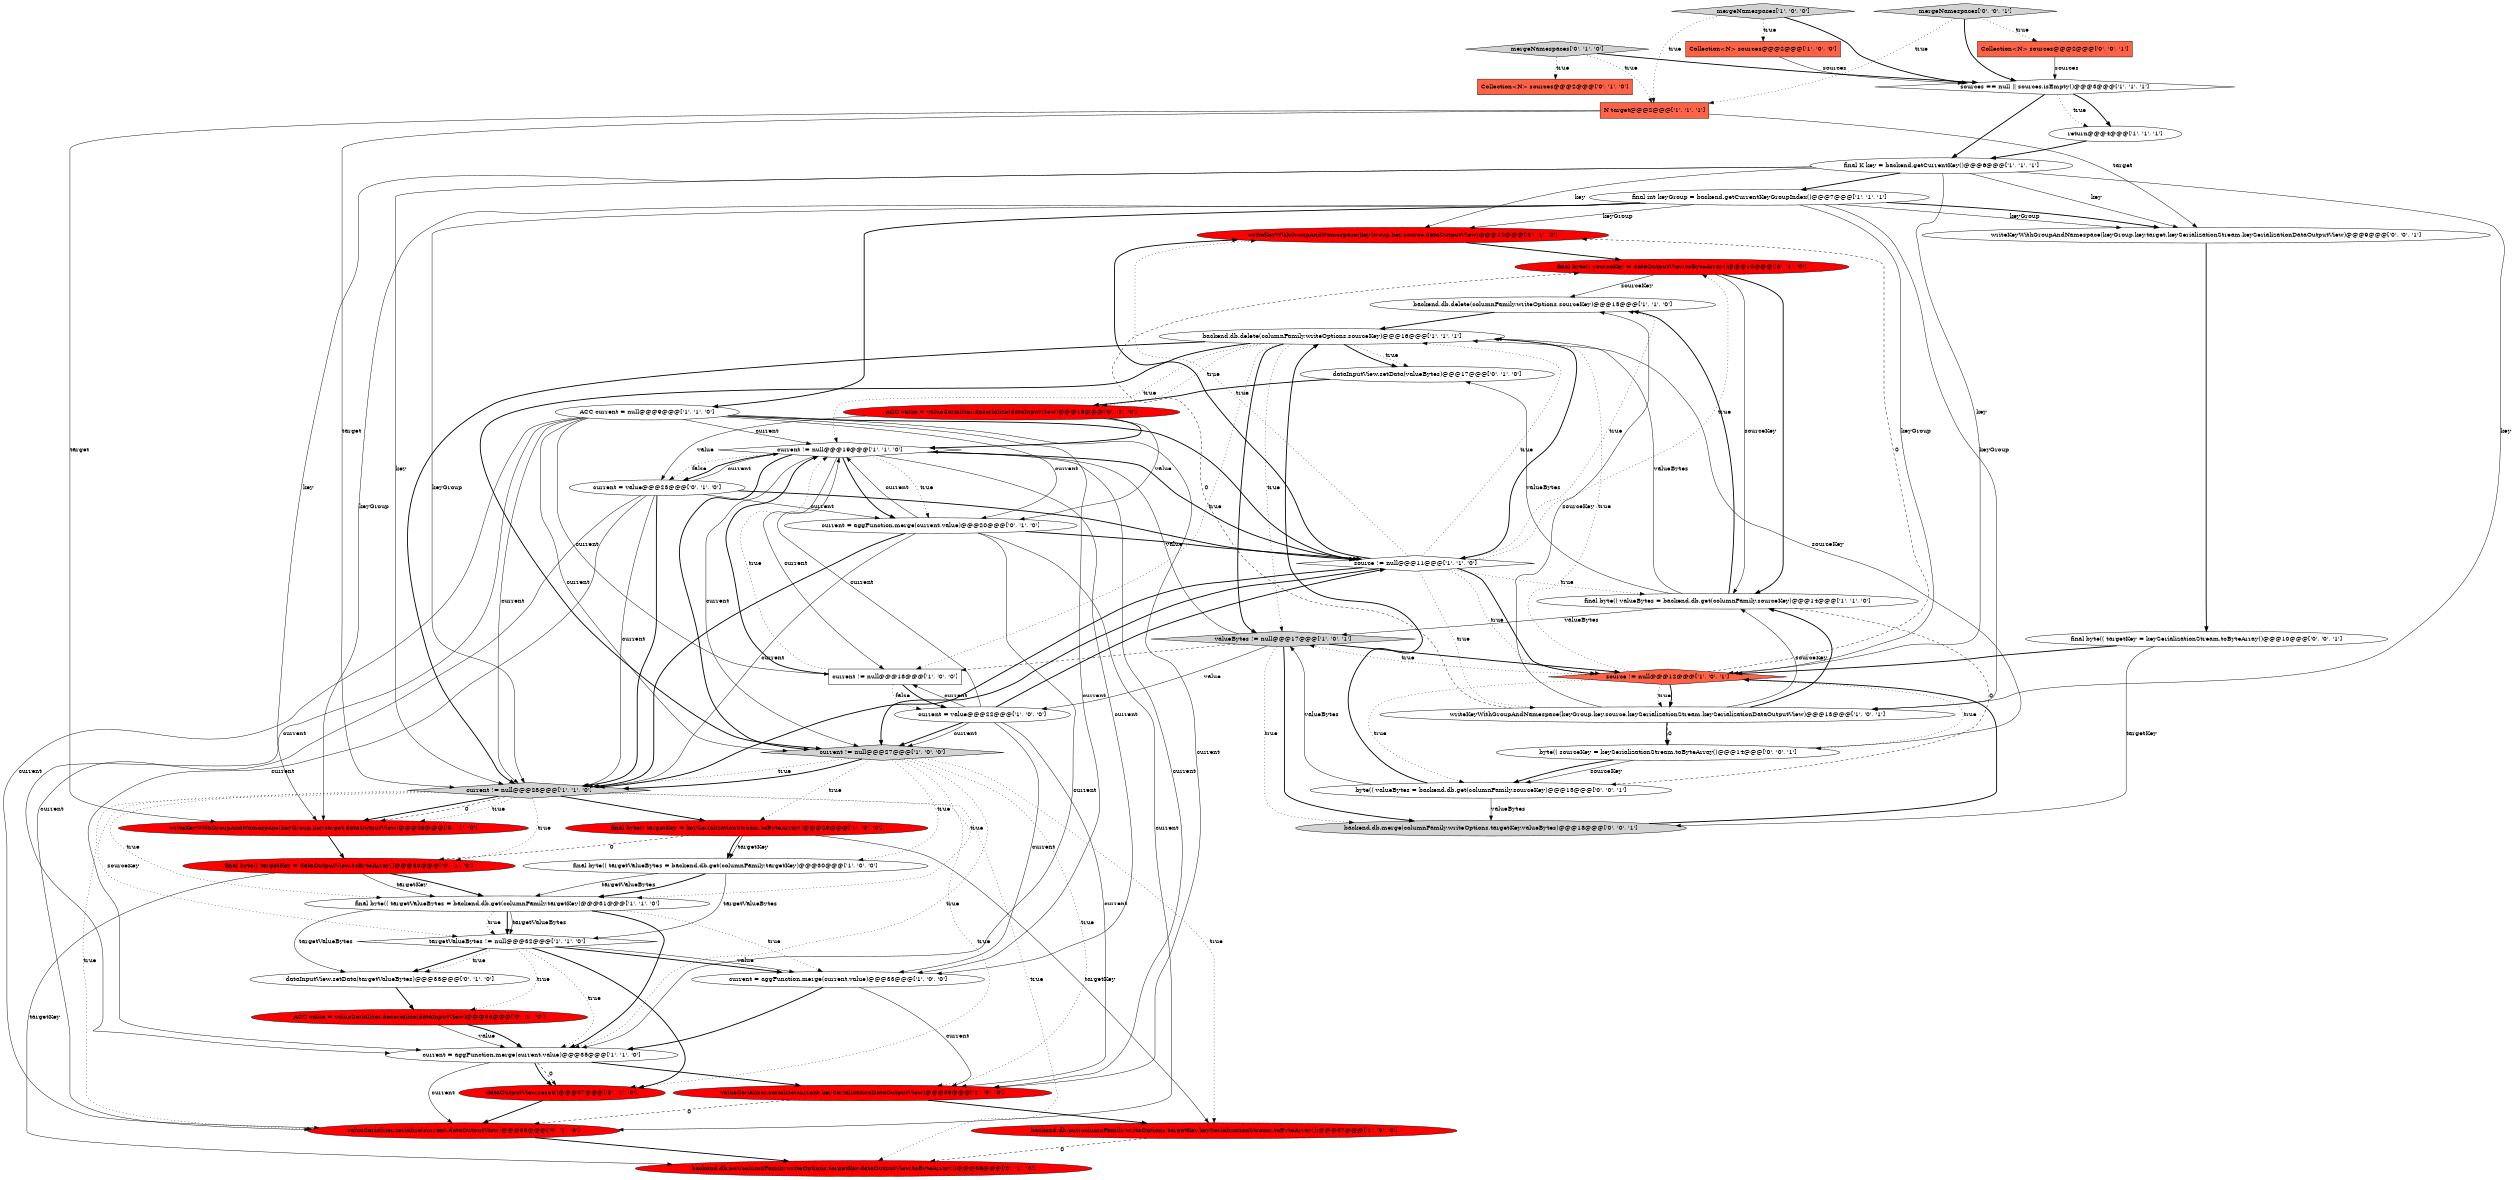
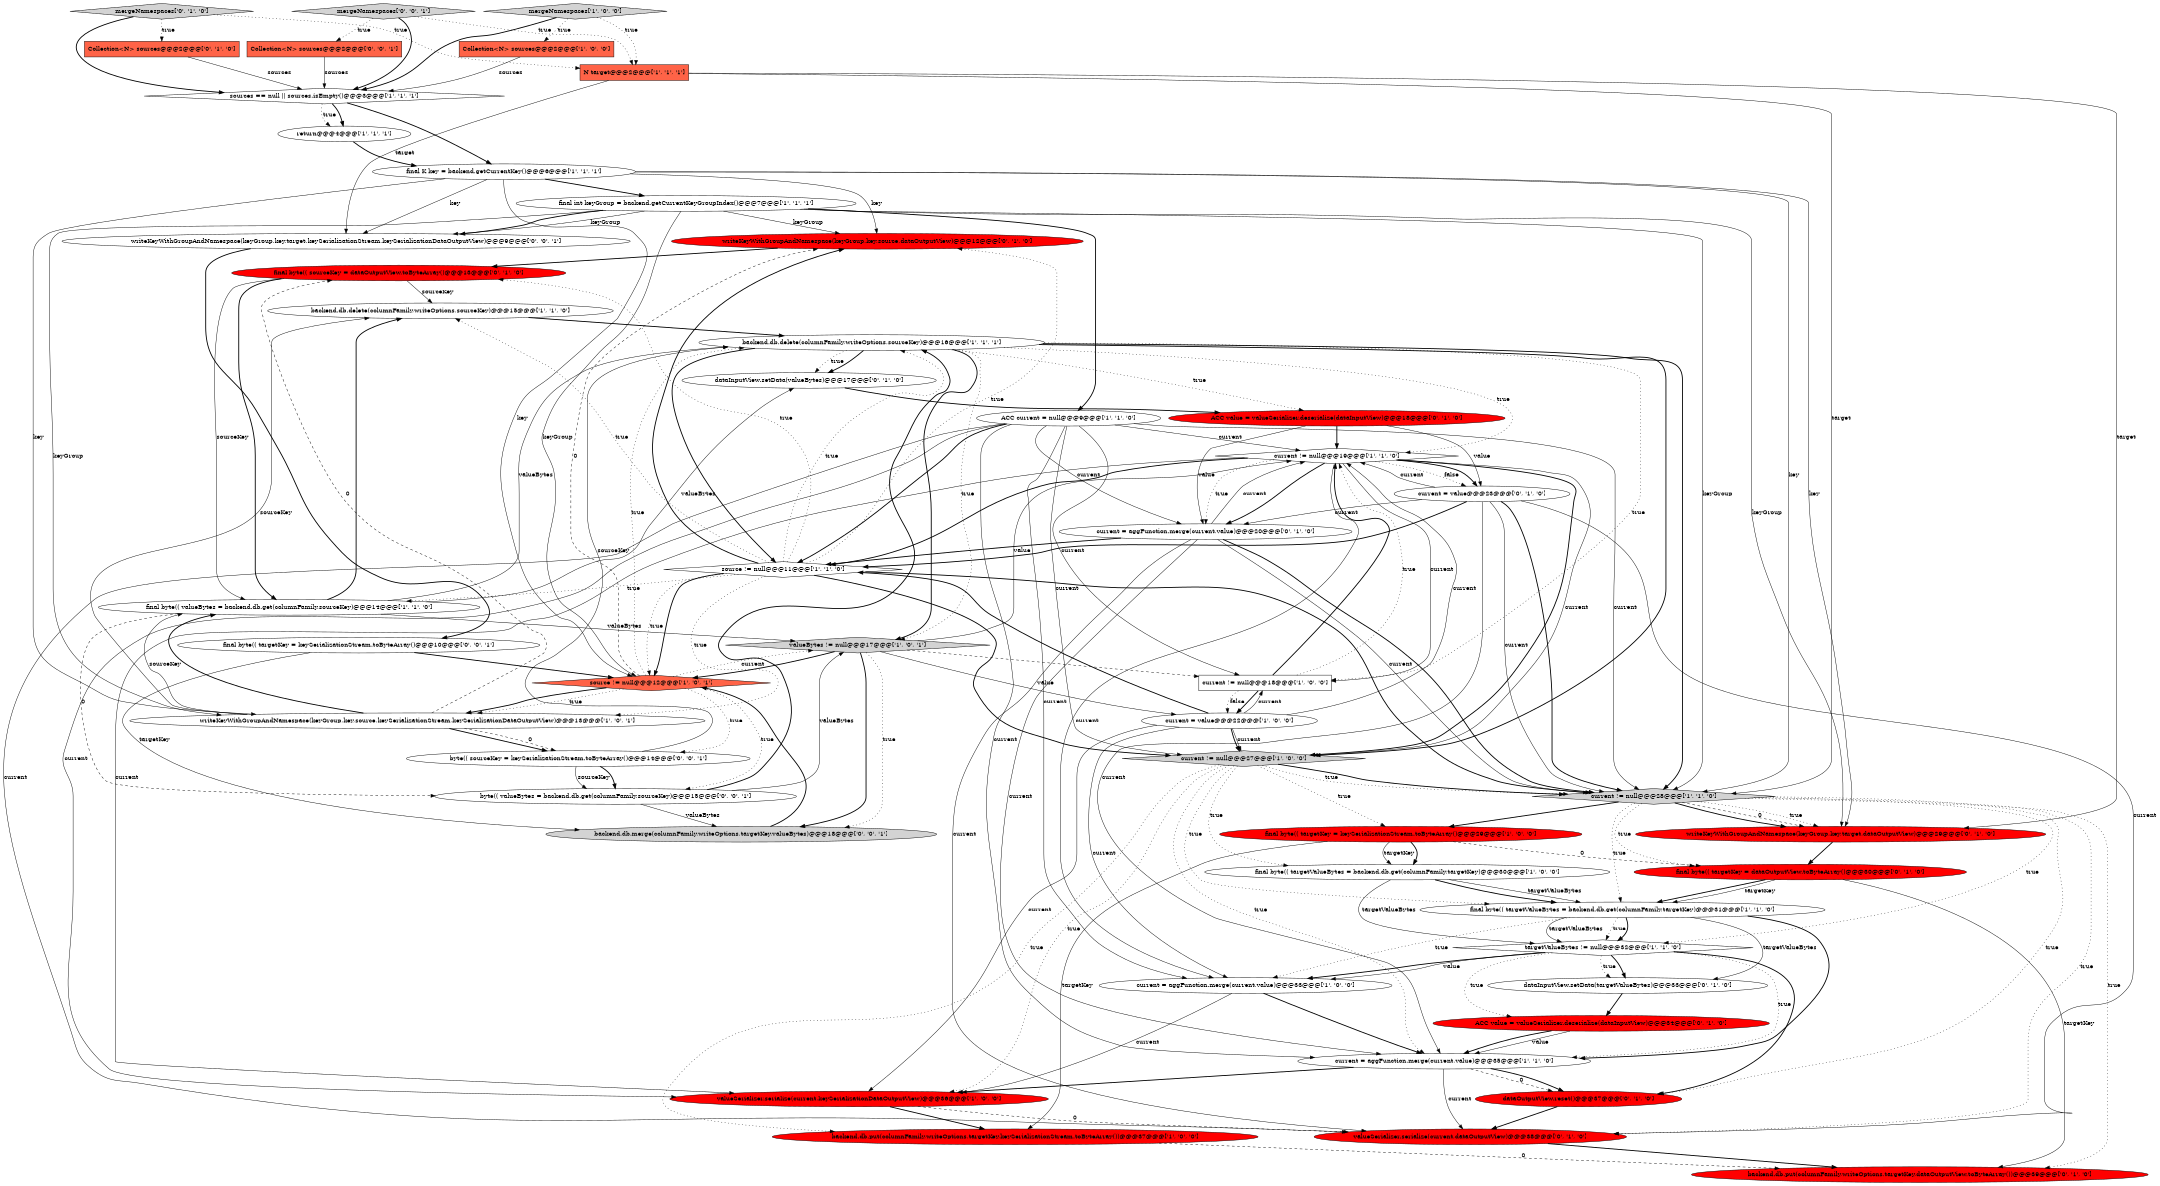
none -> (243, 72)
(1408, 658) -> (753, 664)
(123, 866) -> (2033, 872)
